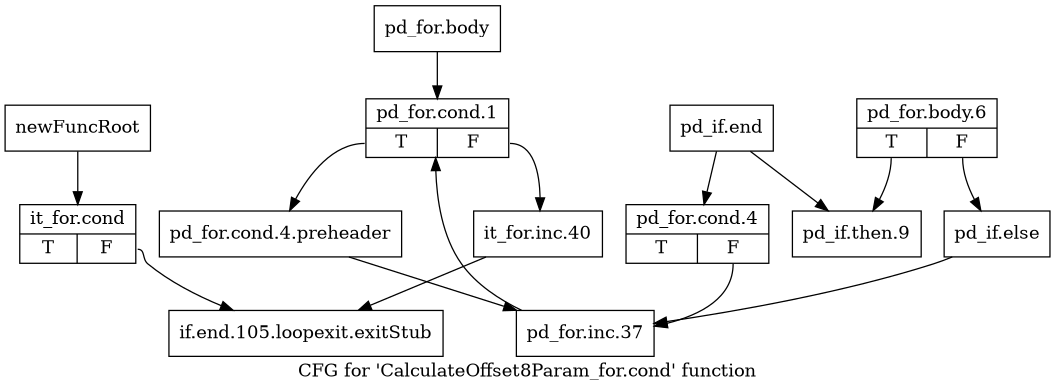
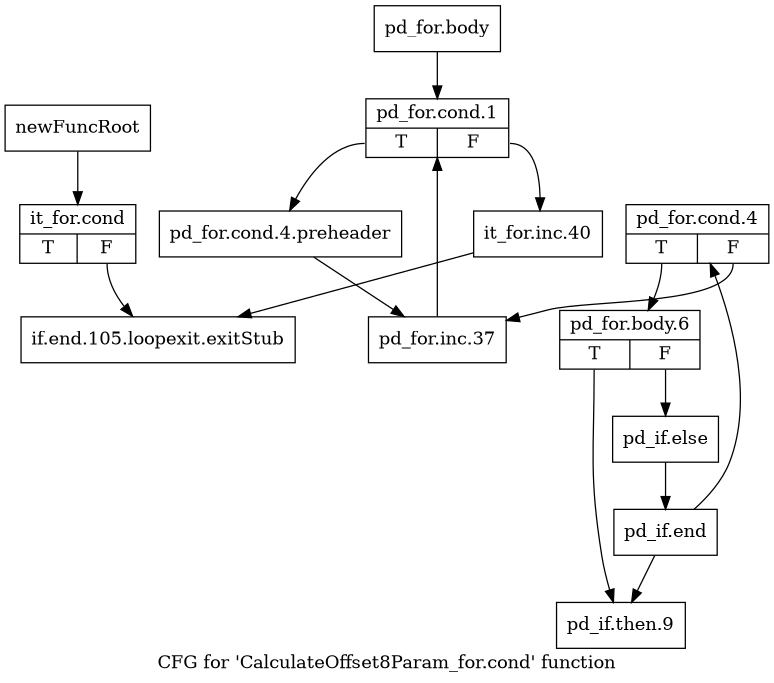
none -> (659, 282)
(811, 296) -> (666, 479)
